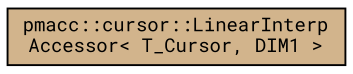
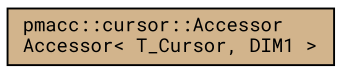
(176, 37) -> (171, 37)
